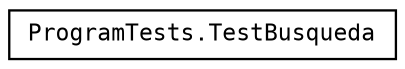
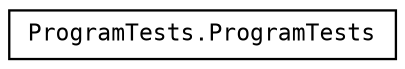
(203, 35) -> (203, 35)
